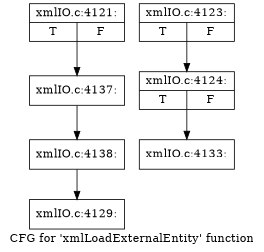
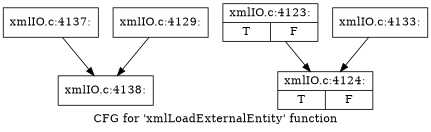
(77, 23) -> none
(187, 120) -> (357, 51)
(77, 180) -> (136, 53)
